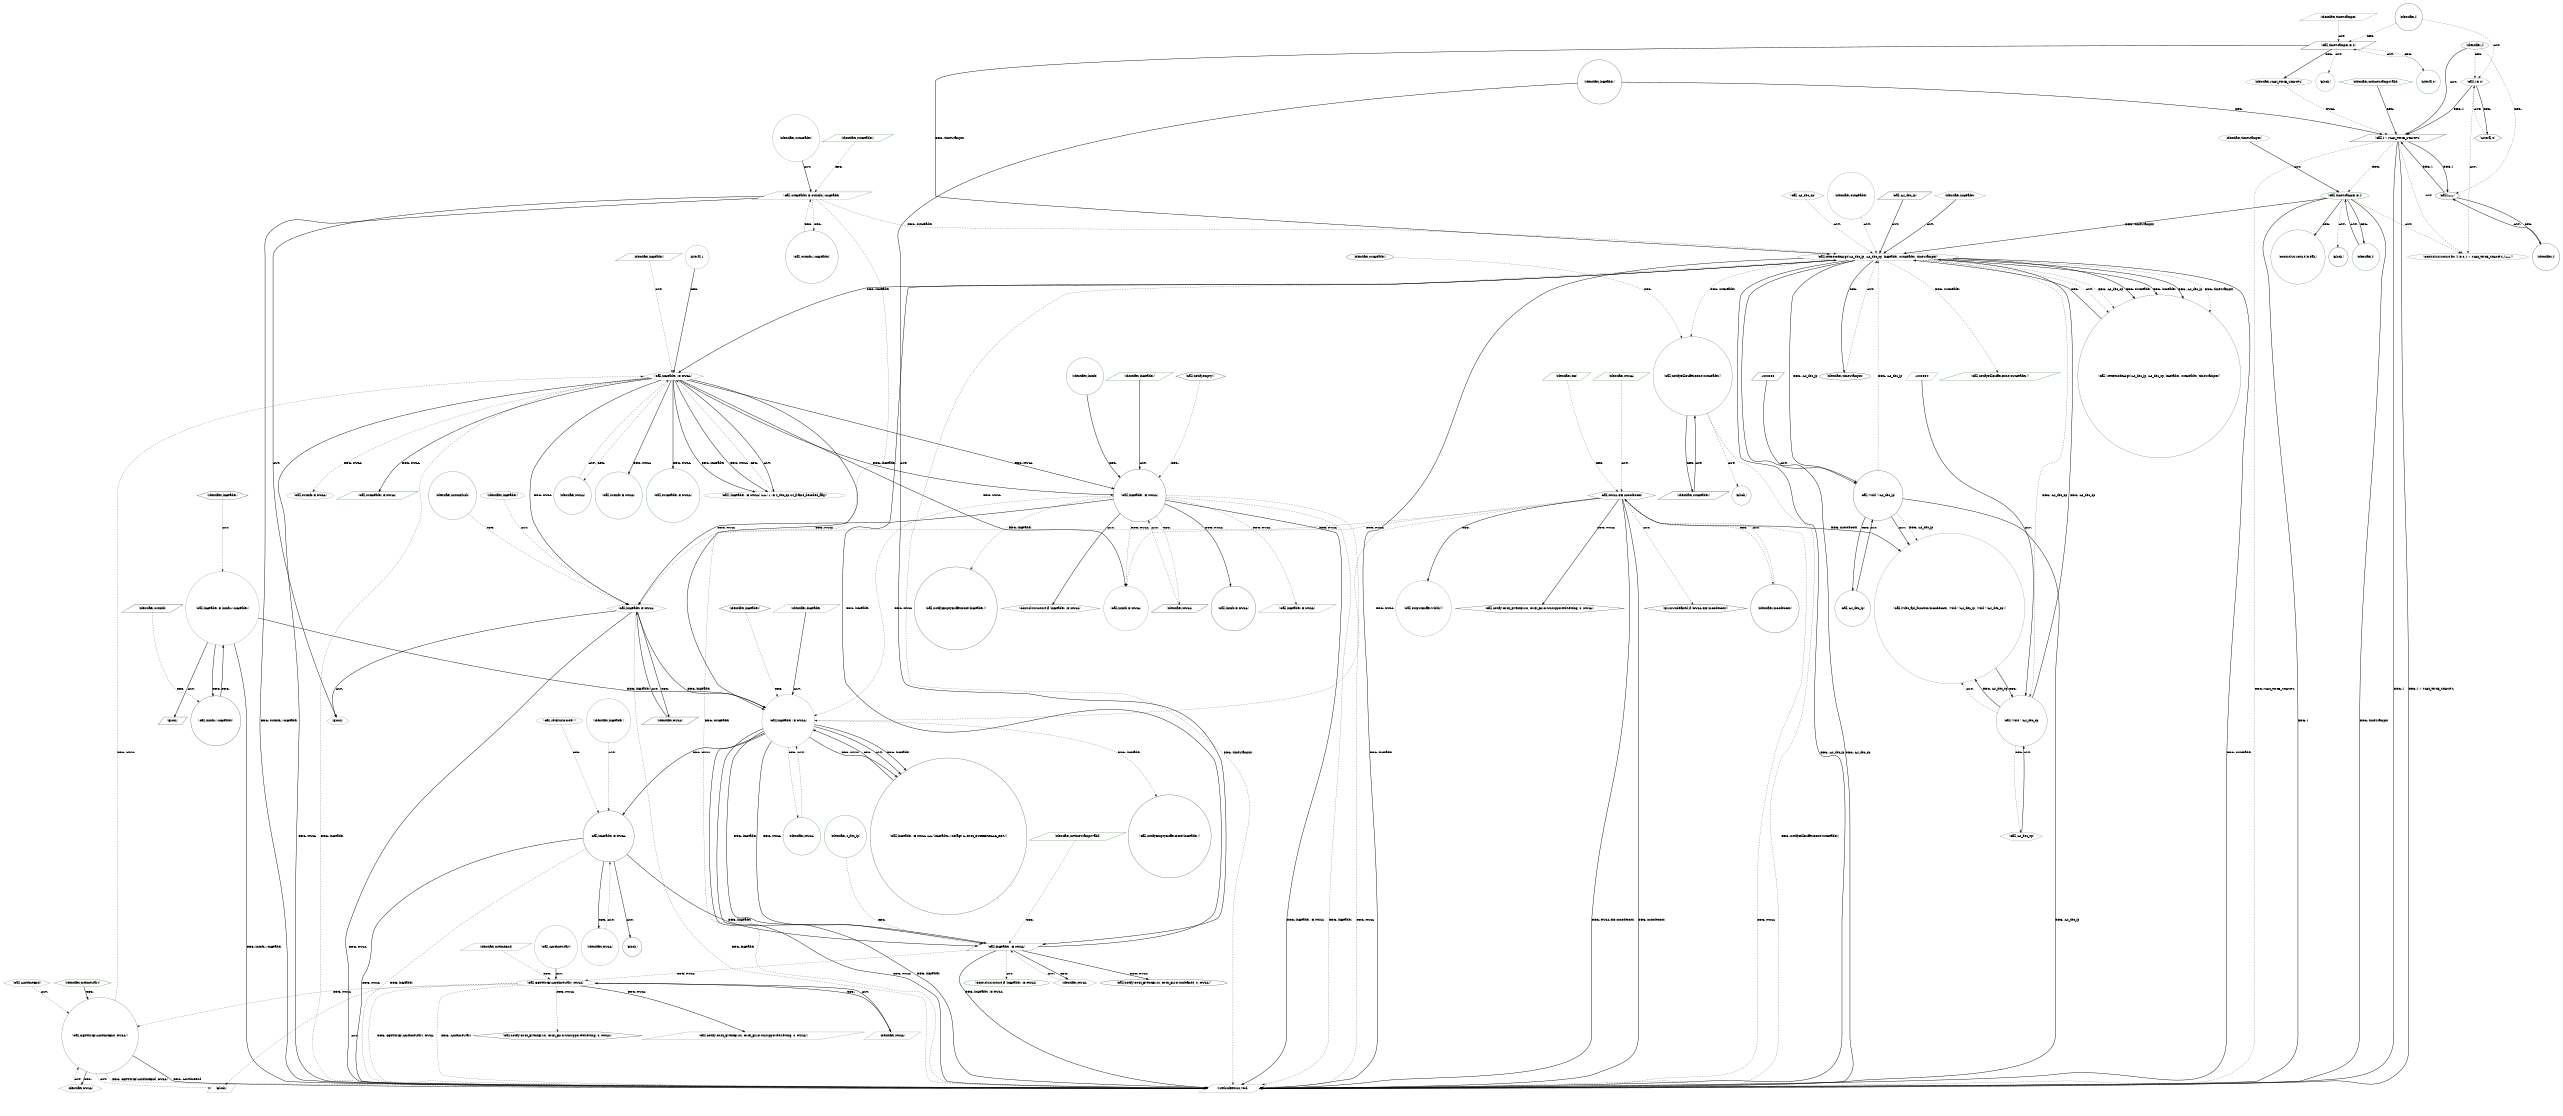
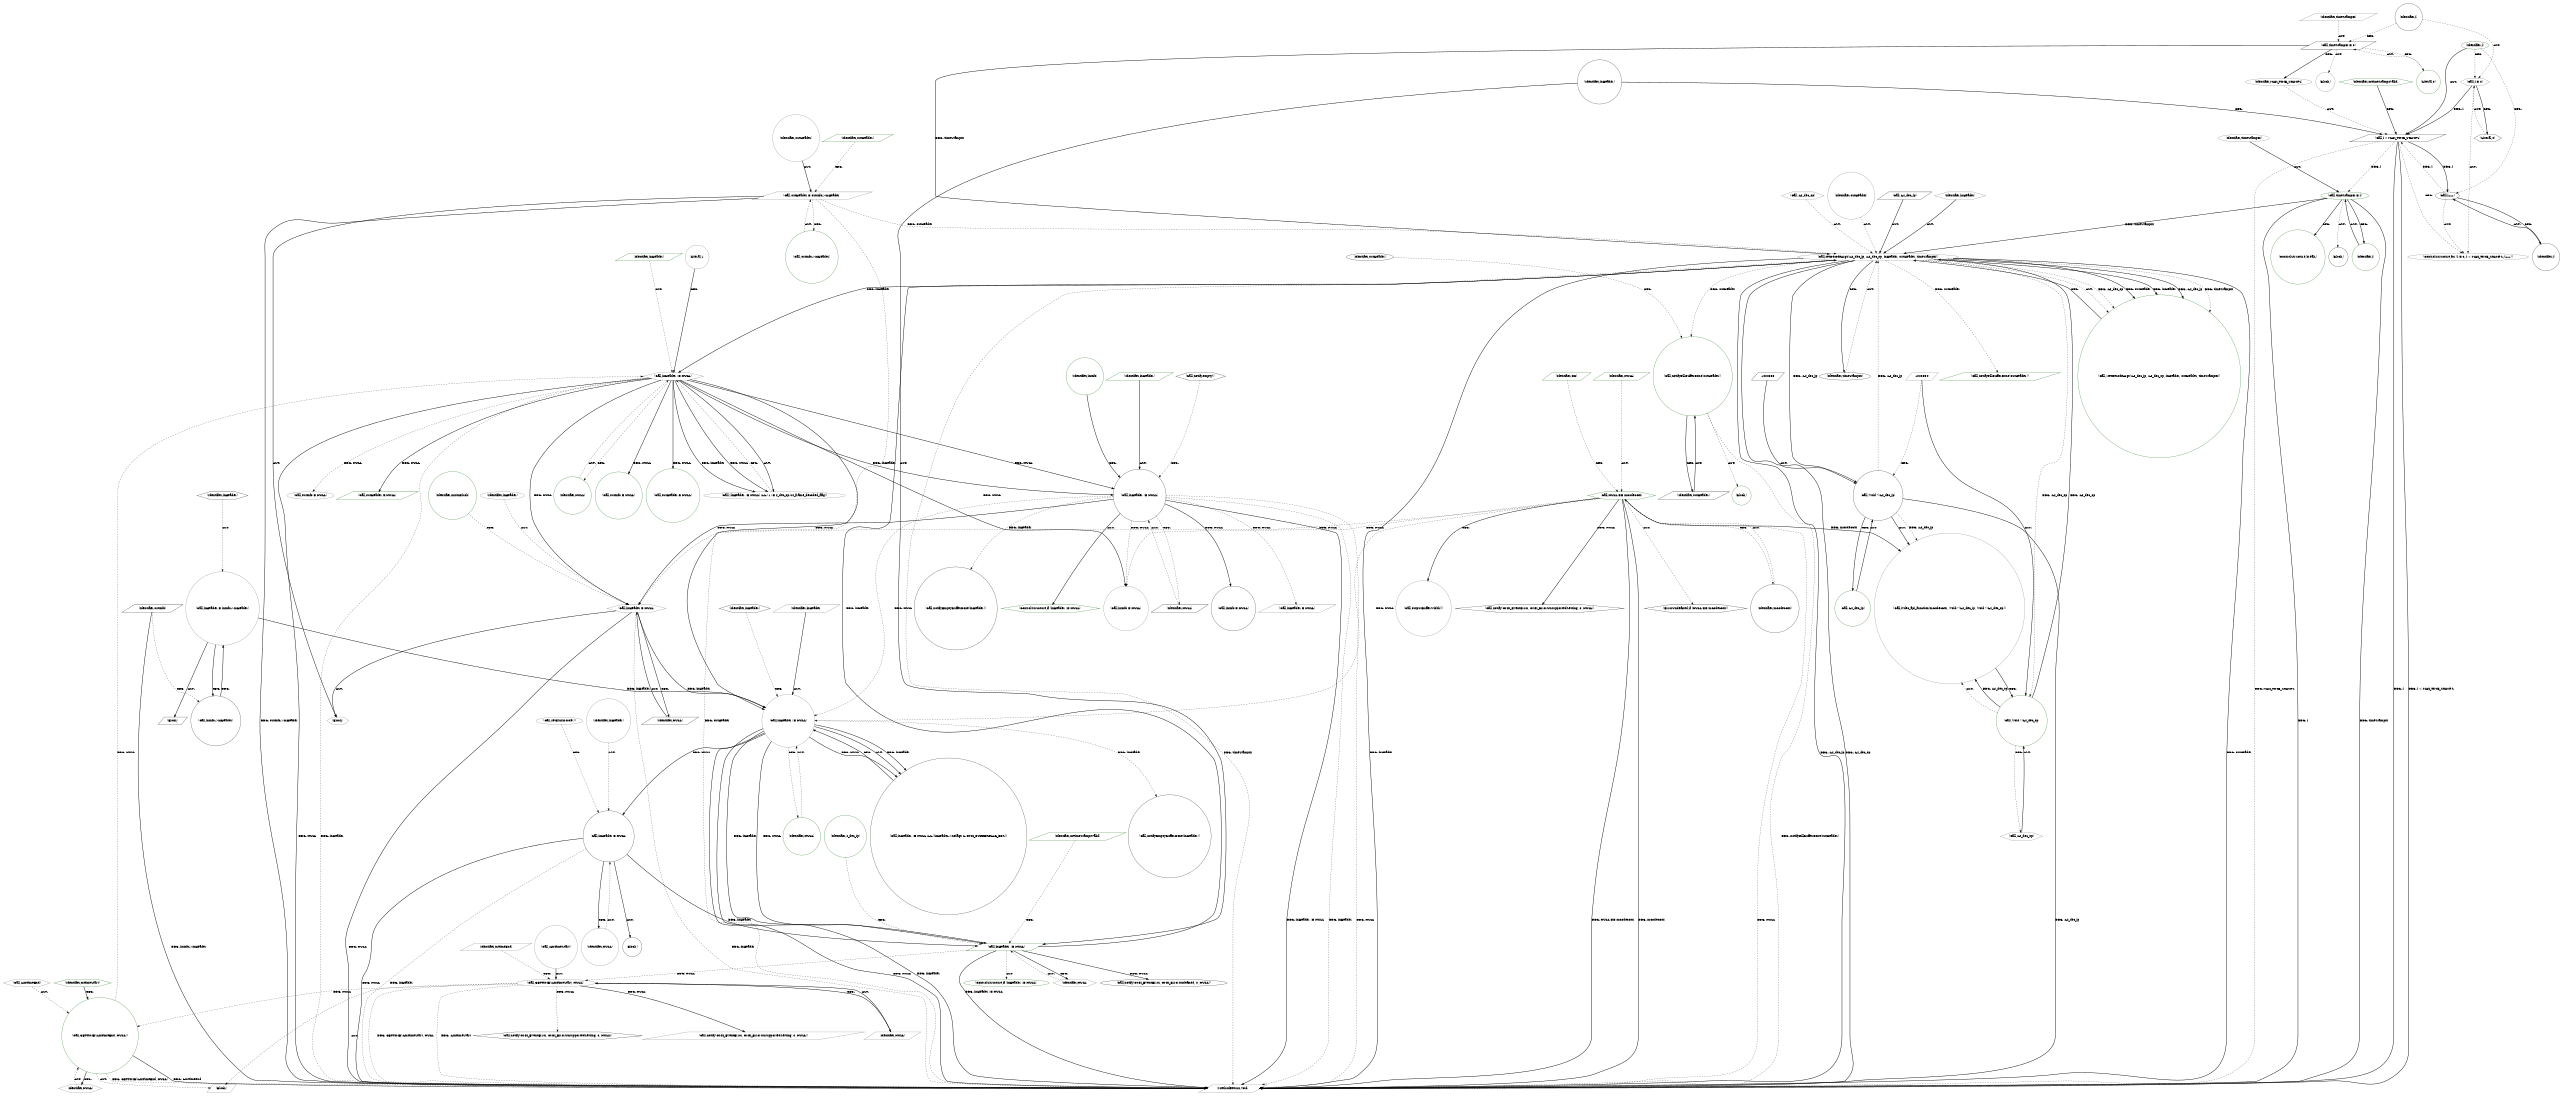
(2331, 109) -> (2331, 109)
(2376, 167) -> (2376, 167)
(2423, 168) -> (2423, 168)
(2429, 196) -> (2429, 196)
(809, 225) -> (809, 225)
(2405, 226) -> (2445, 228)
none -> (1913, 428)
(217, 689) -> (217, 689)
(310, 1082) -> (297, 1082)
